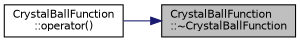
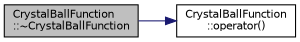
(137, 21) -> (152, 21)
